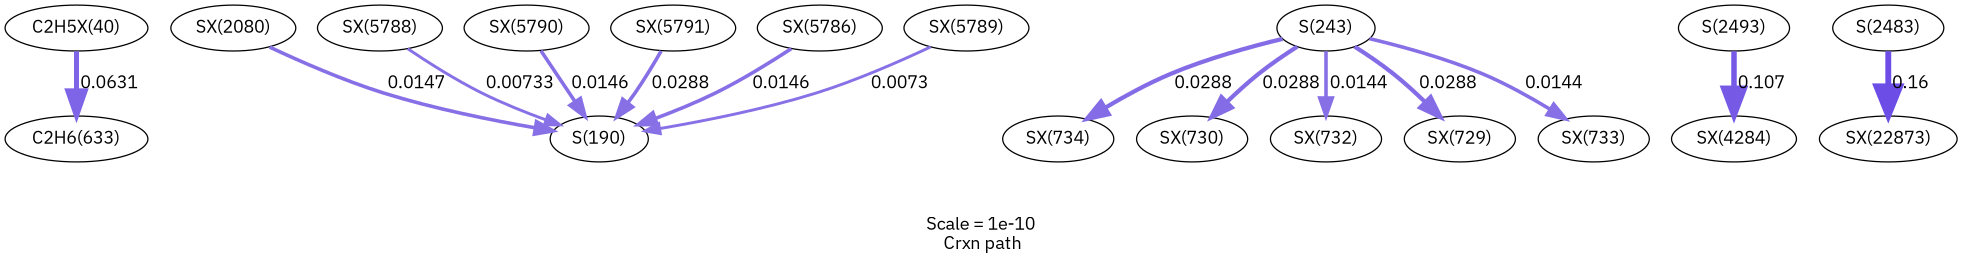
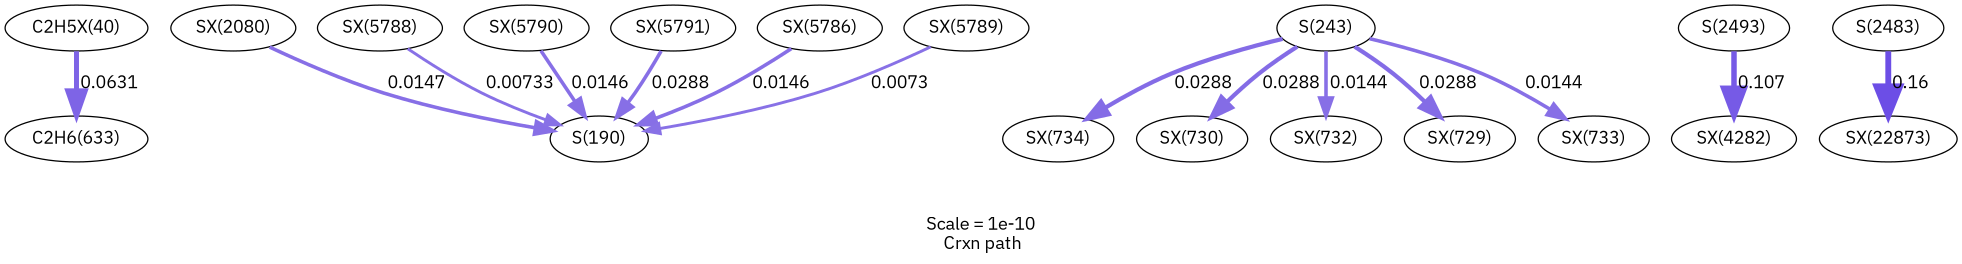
(1734, 139) -> (1734, 139)
